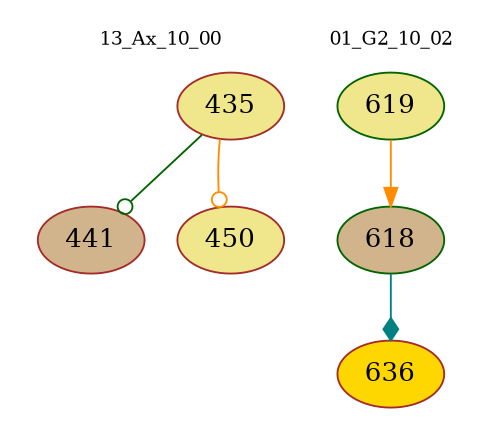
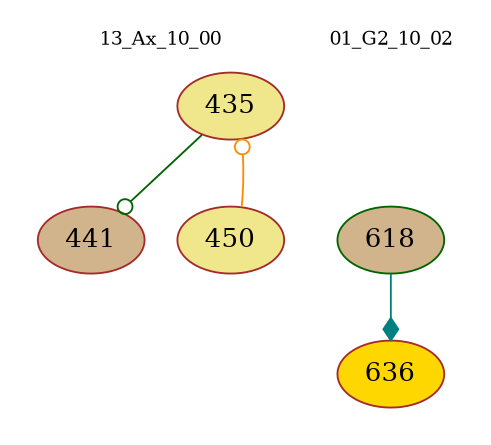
(391, 106) -> none
(218, 166) -> (243, 181)
